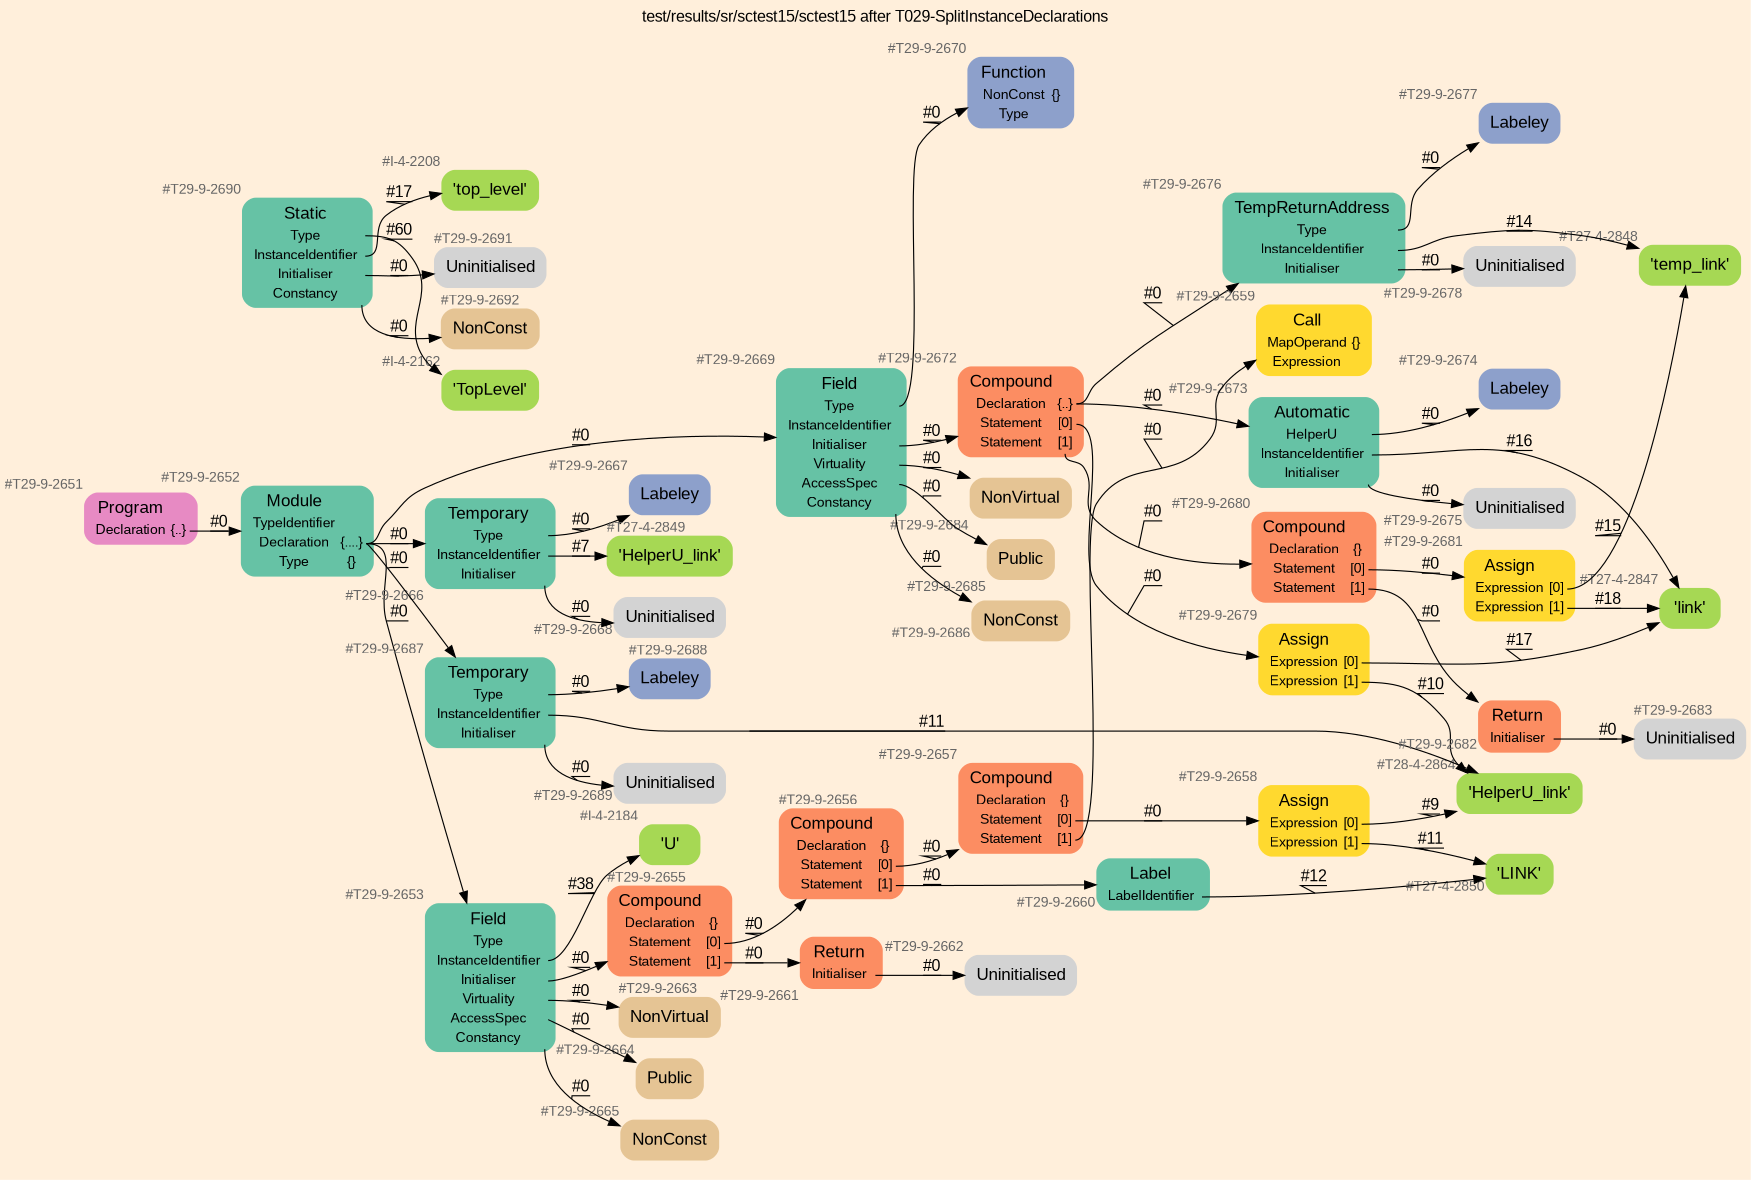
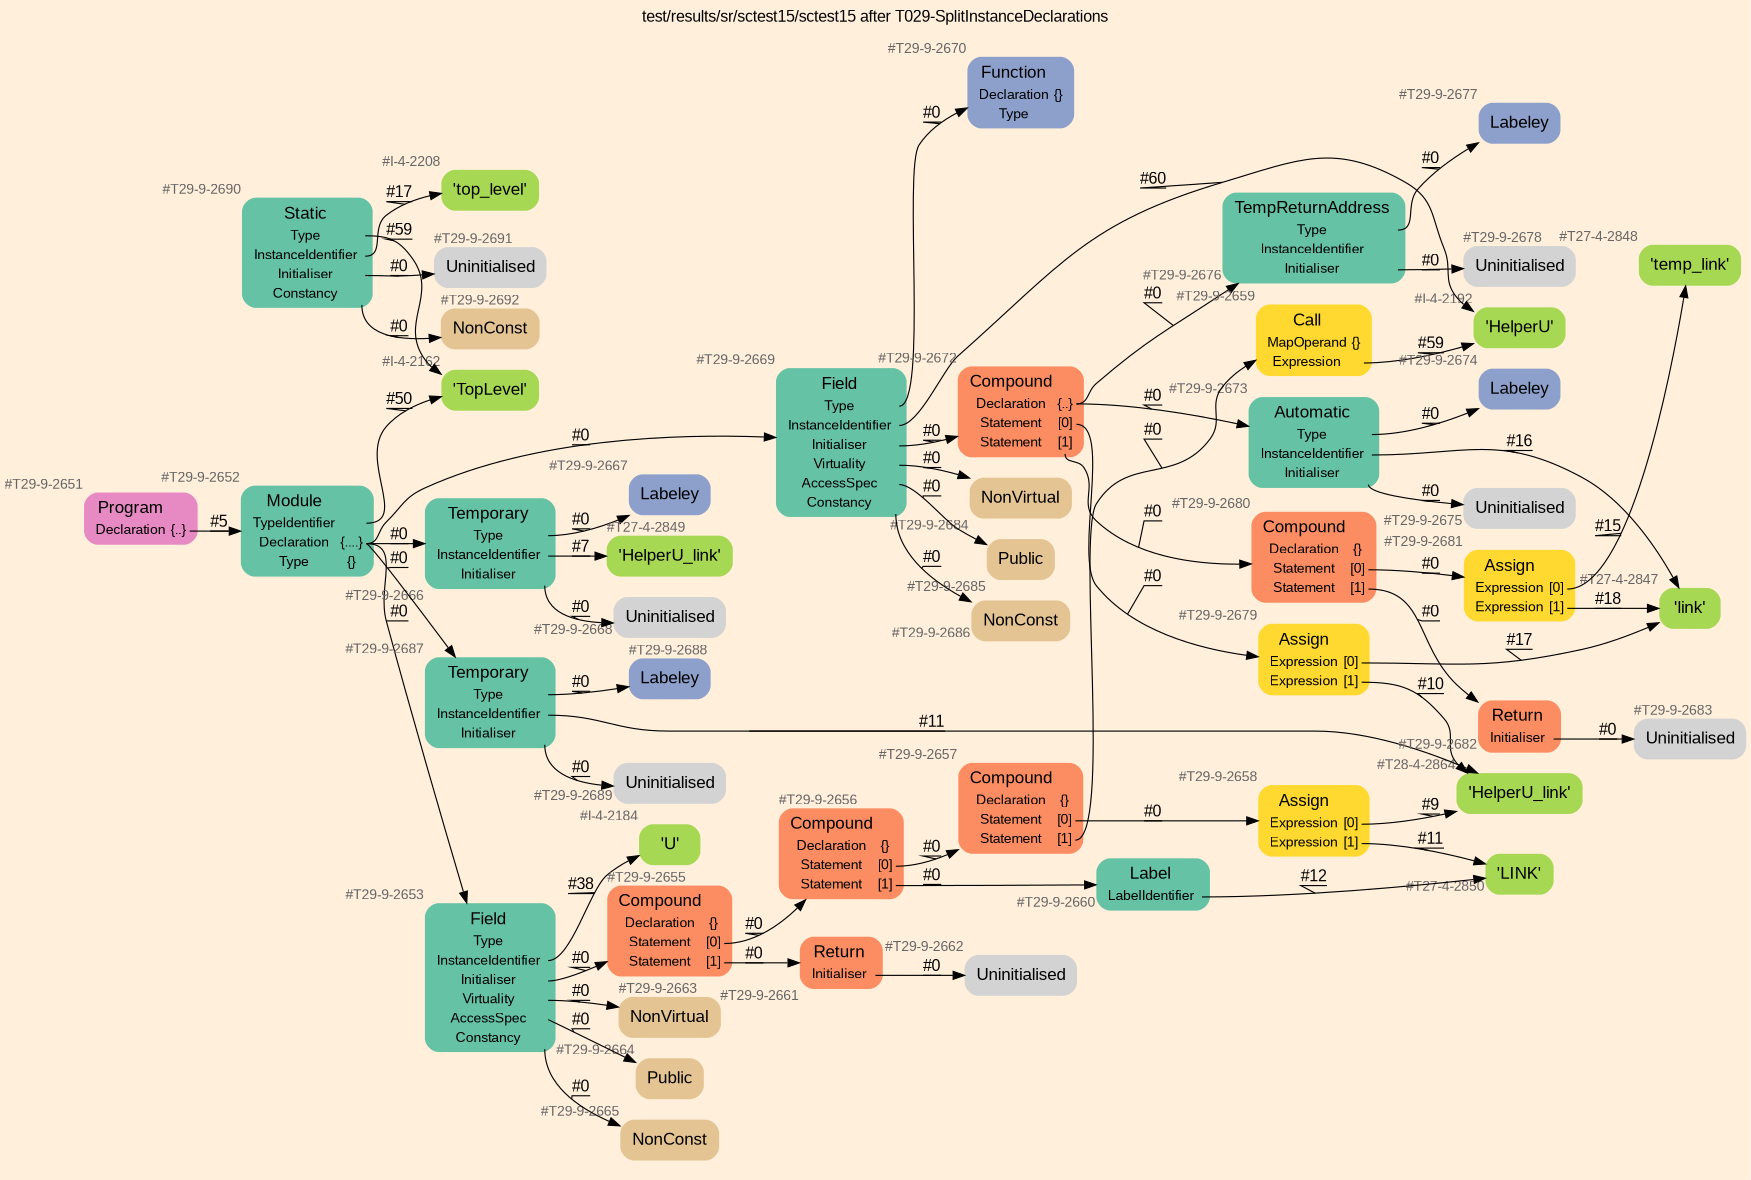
(1014, 95) -> (1014, 95)
(399, 231) -> (399, 231)
(1512, 231) -> none
none -> (1520, 328)
(1312, 435) -> (1312, 435)
none -> (377, 454)
(219, 523) -> (219, 523)
